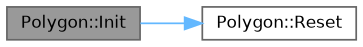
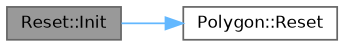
(73, 23) -> (64, 23)
